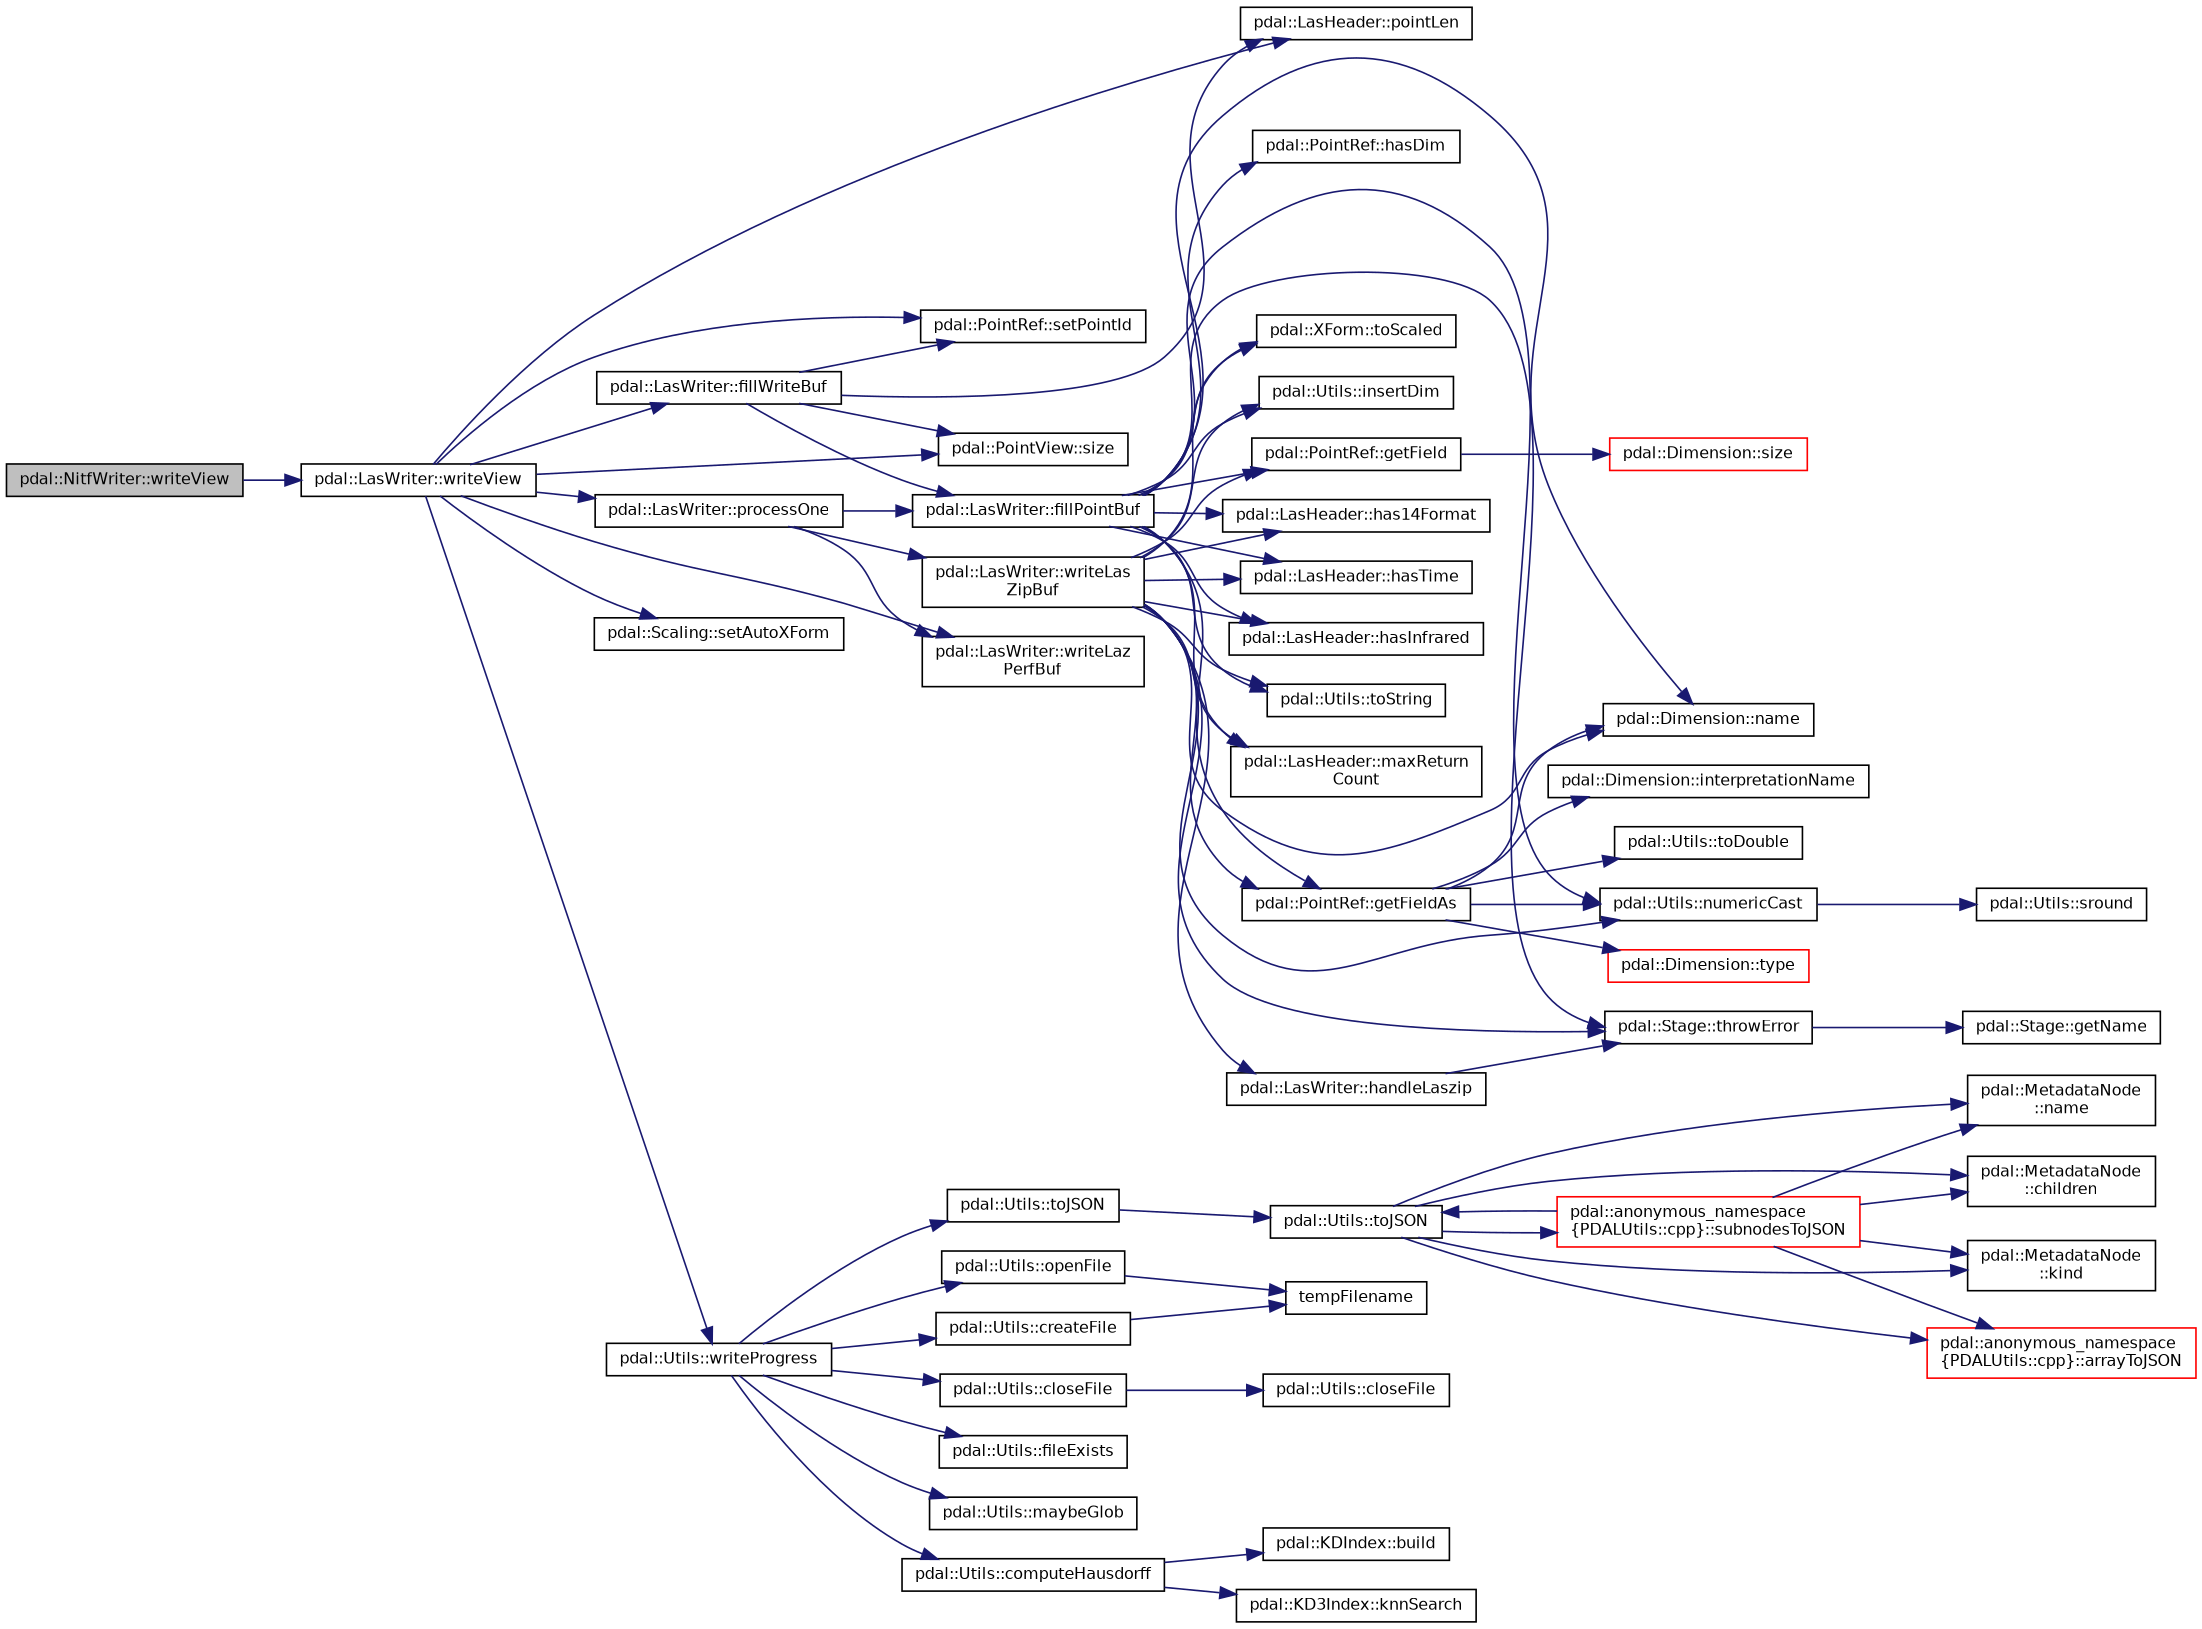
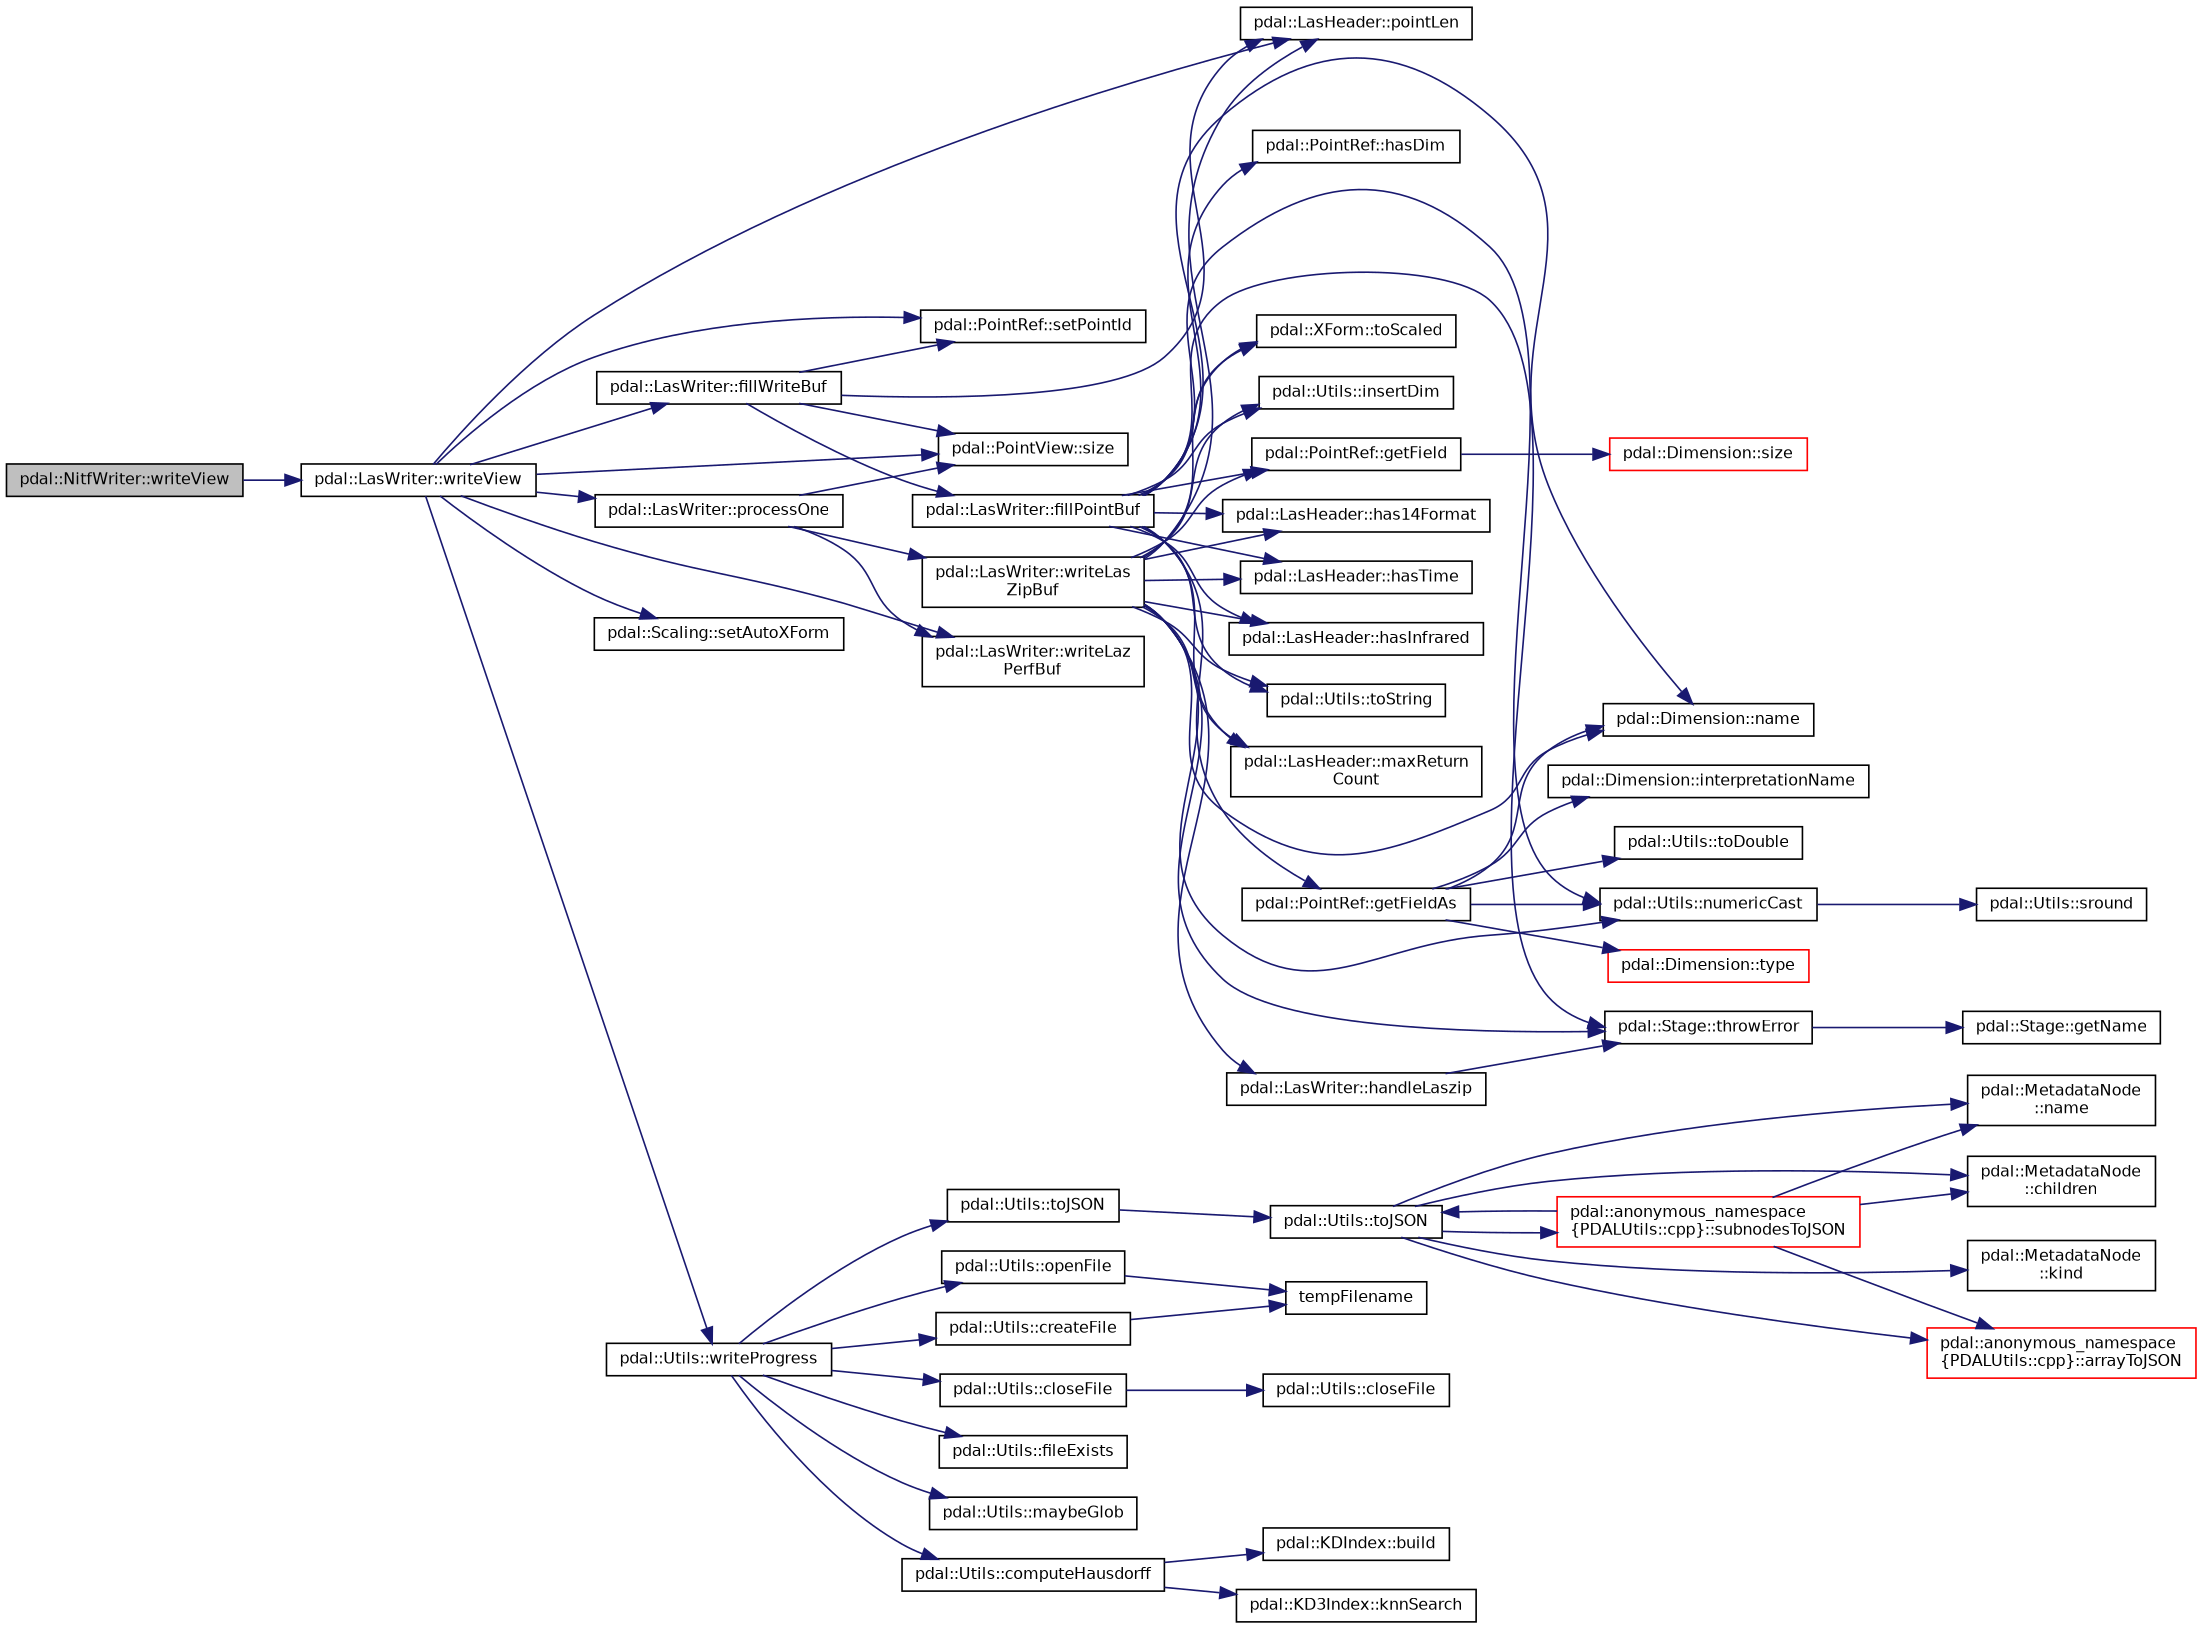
(869, 511) -> (868, 482)
(1193, 744) -> (1211, 406)
(1905, 1246) -> none
